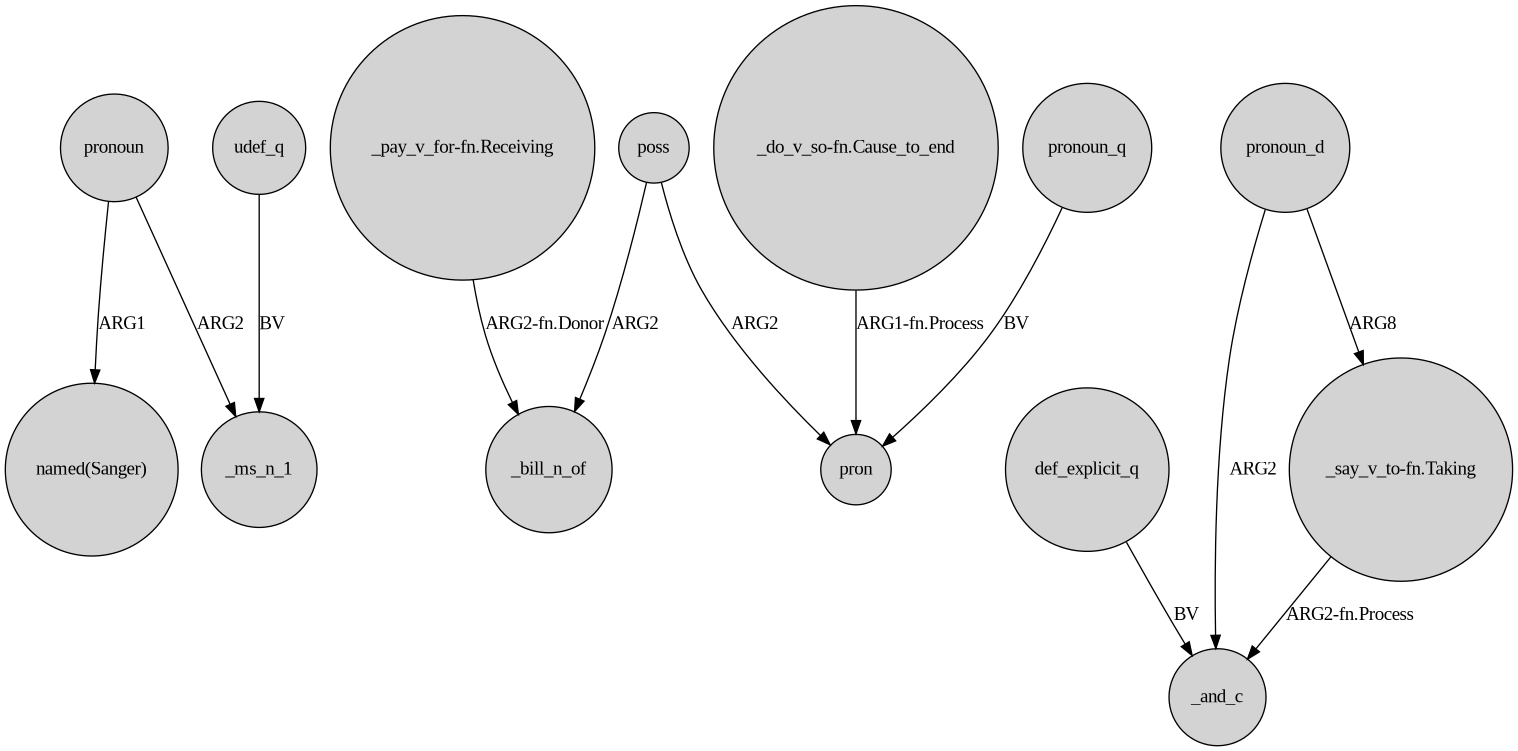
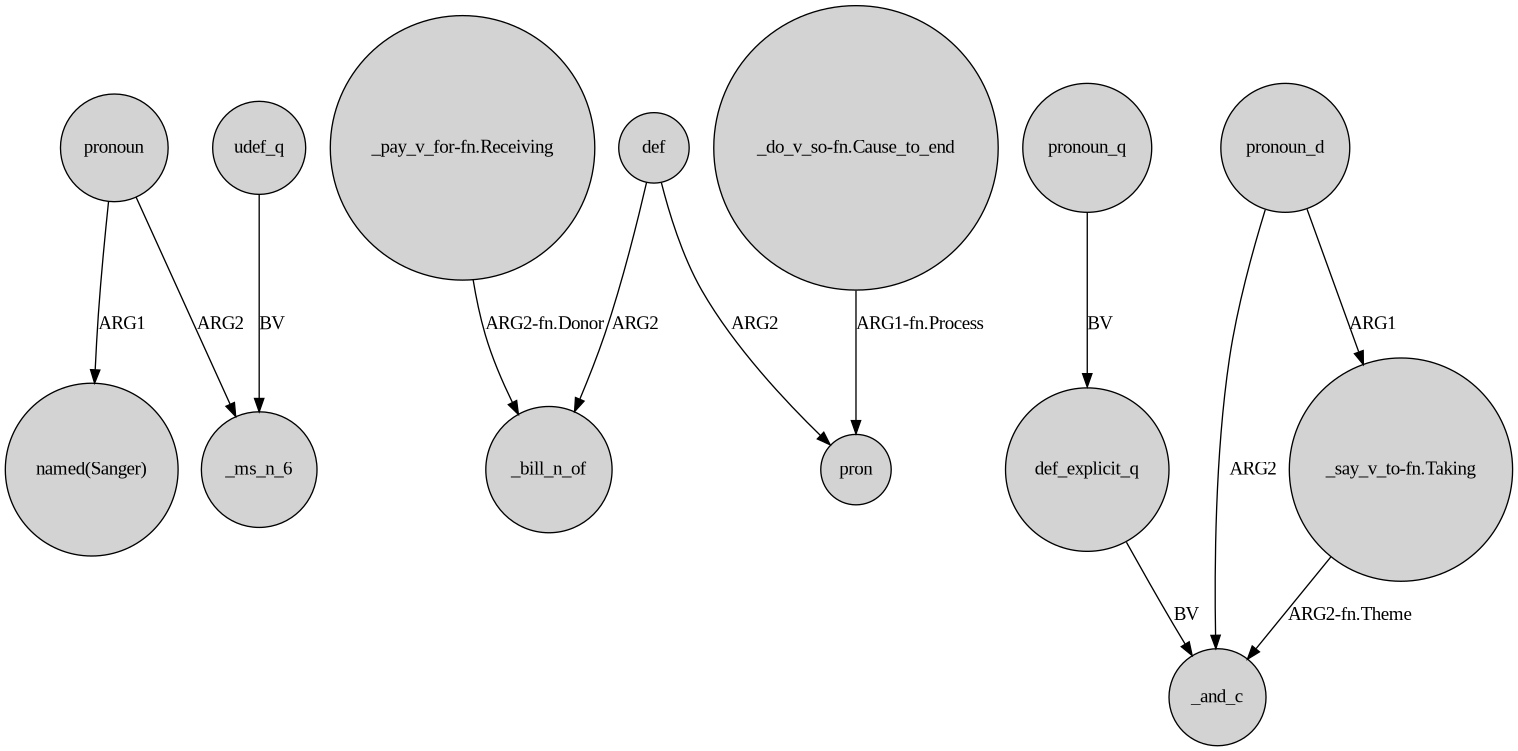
(654, 148) -> (654, 148)
(1373, 324) -> (1373, 324)
(991, 333) -> (1087, 293)
(259, 470) -> (259, 470)
(1350, 615) -> (1350, 615)
